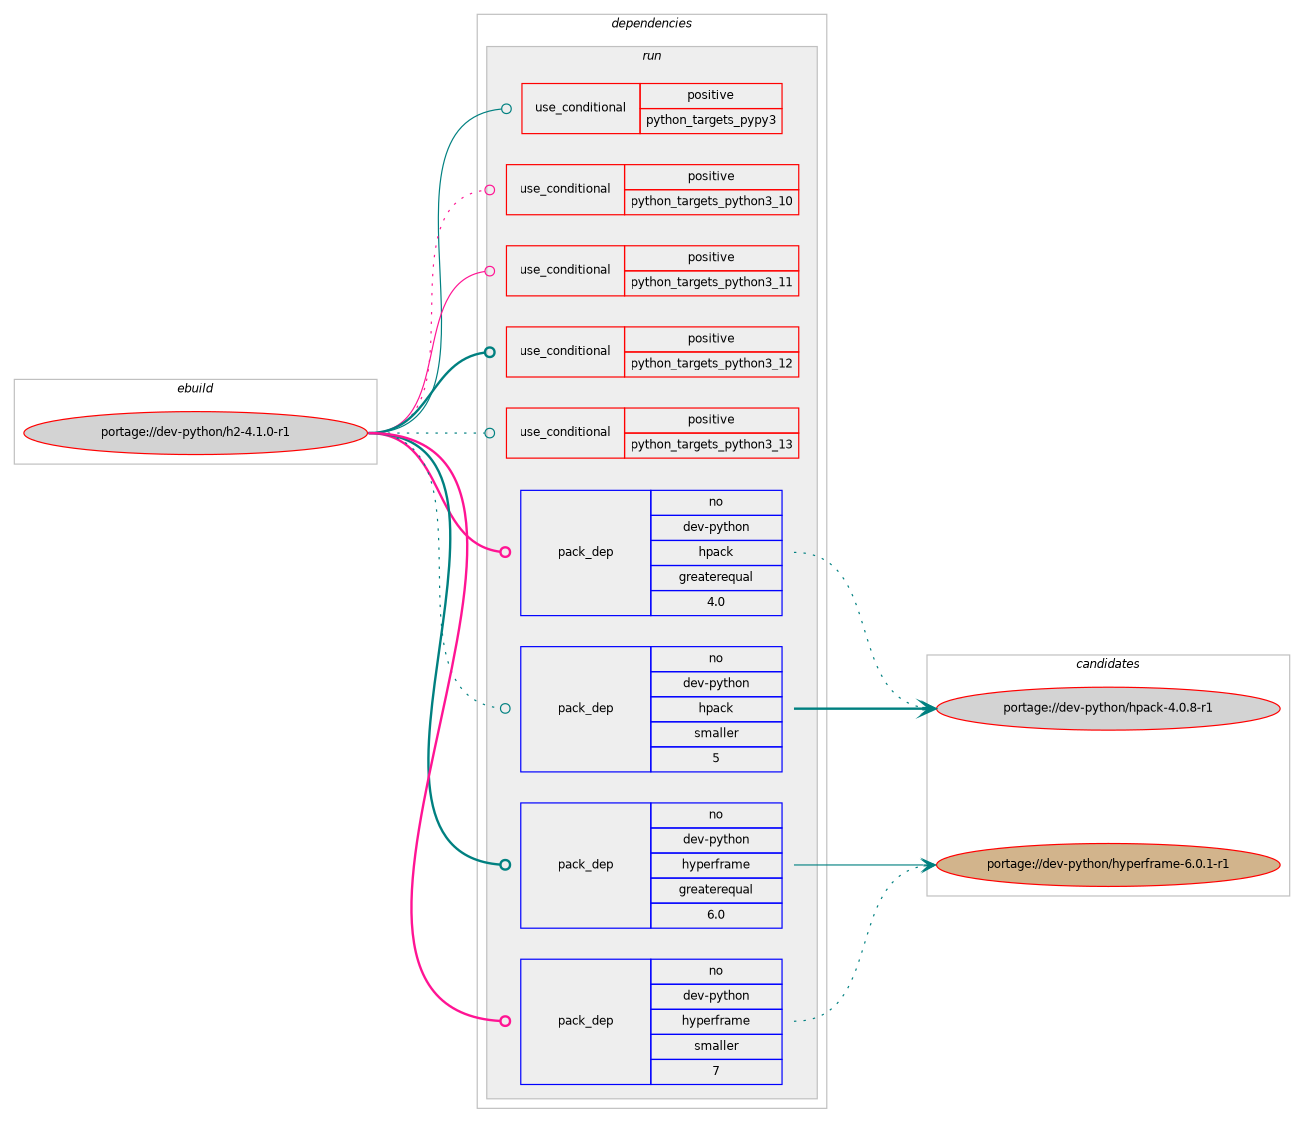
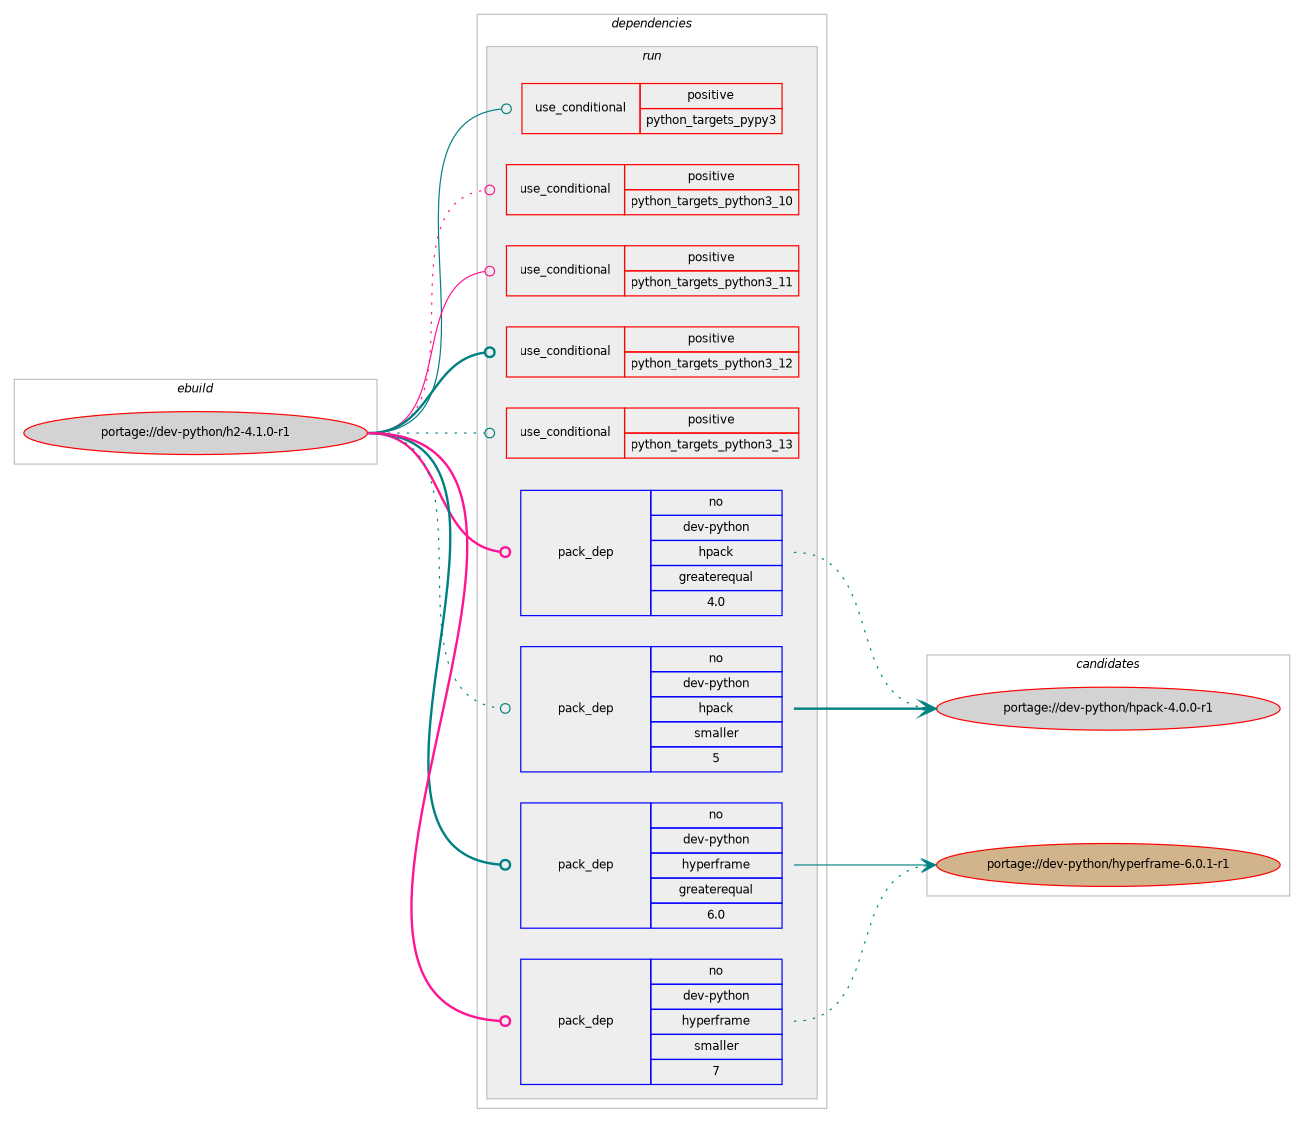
(1108, 709) -> (1108, 709)
